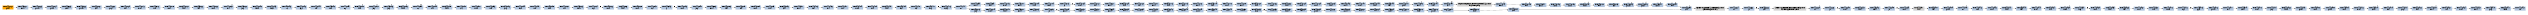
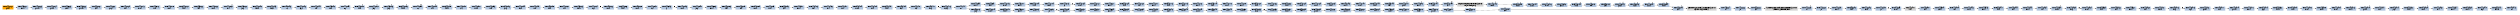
(1475, 5) -> (1470, 5)
